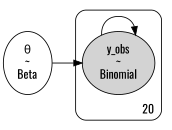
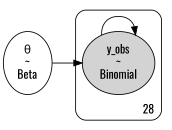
(149, 110) -> (149, 110)
